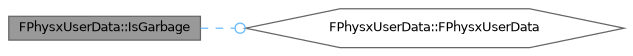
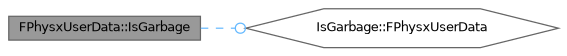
(435, 28) -> (402, 28)
